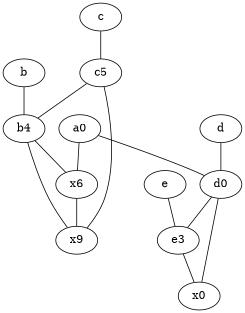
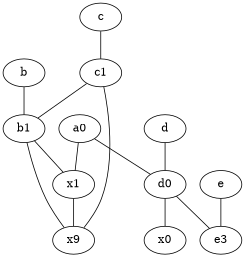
(101, 73) -> (101, 73)
(24, 129) -> (24, 129)
(77, 184) -> (74, 184)
(189, 268) -> none
